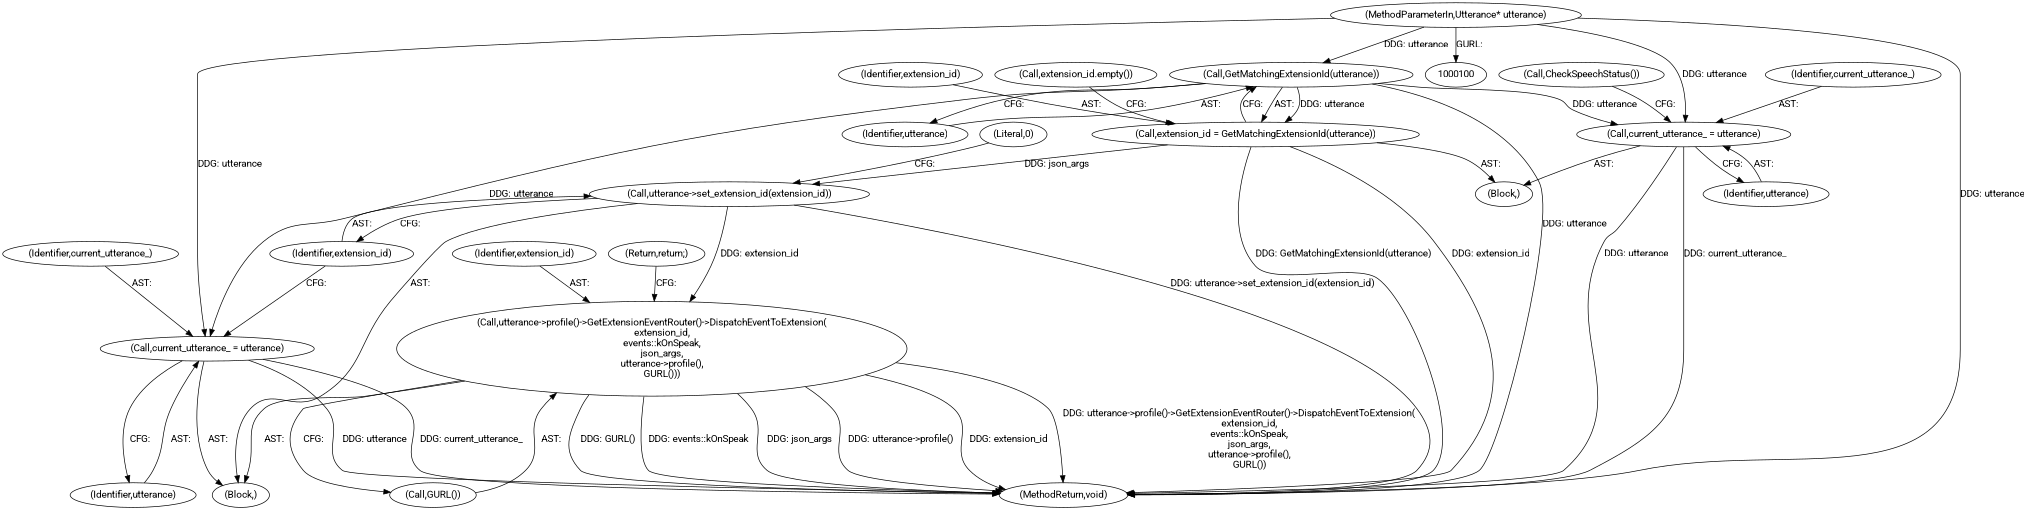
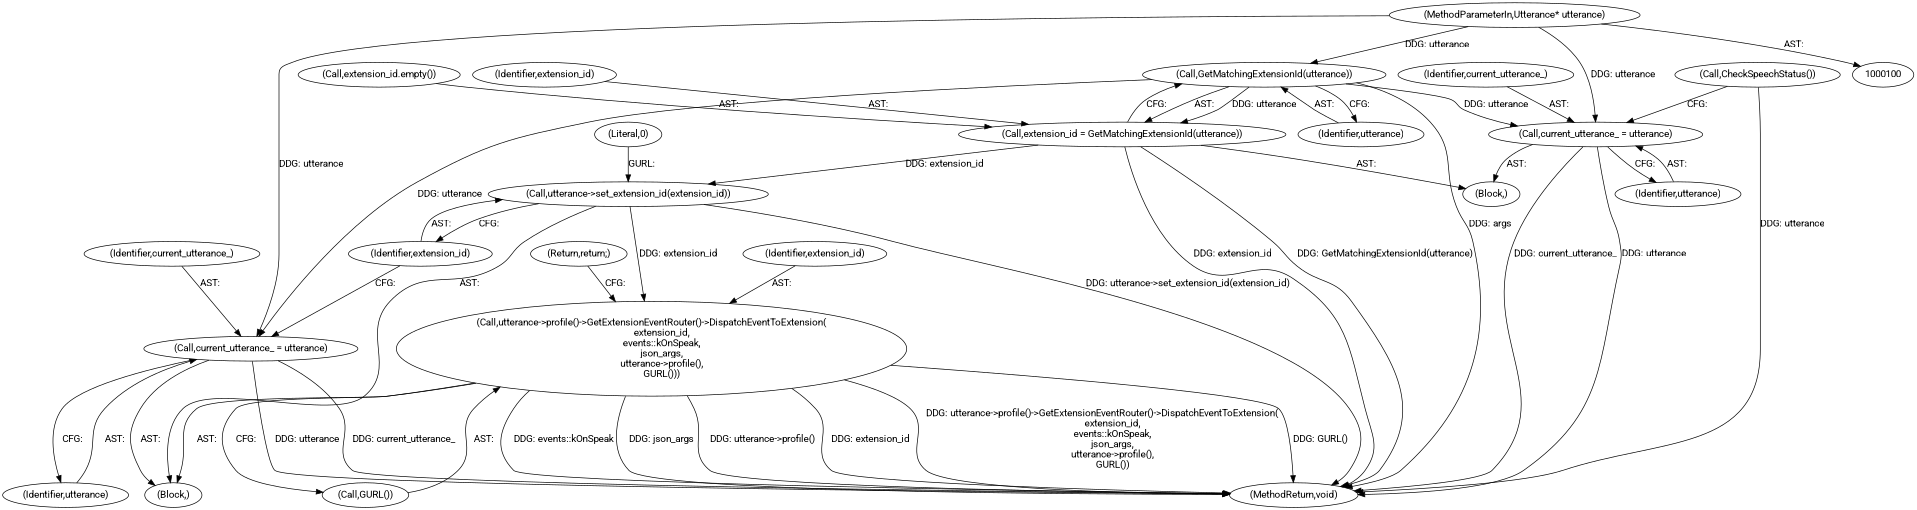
(1471, 45) -> (1795, 45)
(1138, 105) -> (730, 105)
(926, 164) -> (643, 164)
(1057, 164) -> (945, 164)
(1575, 224) -> (1490, 224)
(1910, 440) -> (1715, 429)
